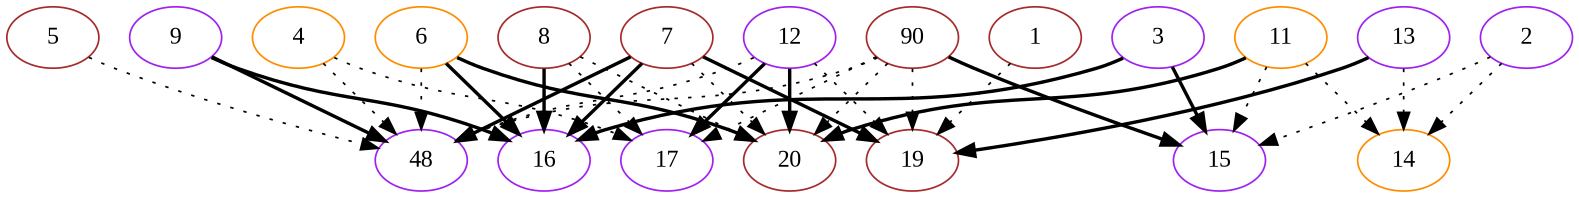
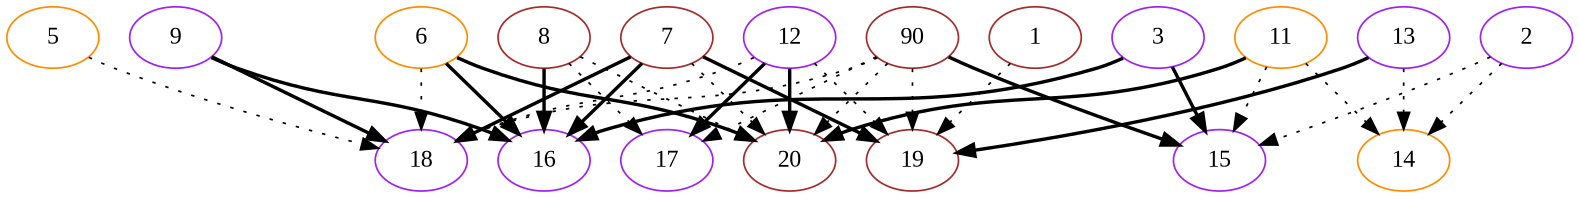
(53, 38) -> (53, 38)
(298, 38) -> none
(421, 160) -> (421, 160)
